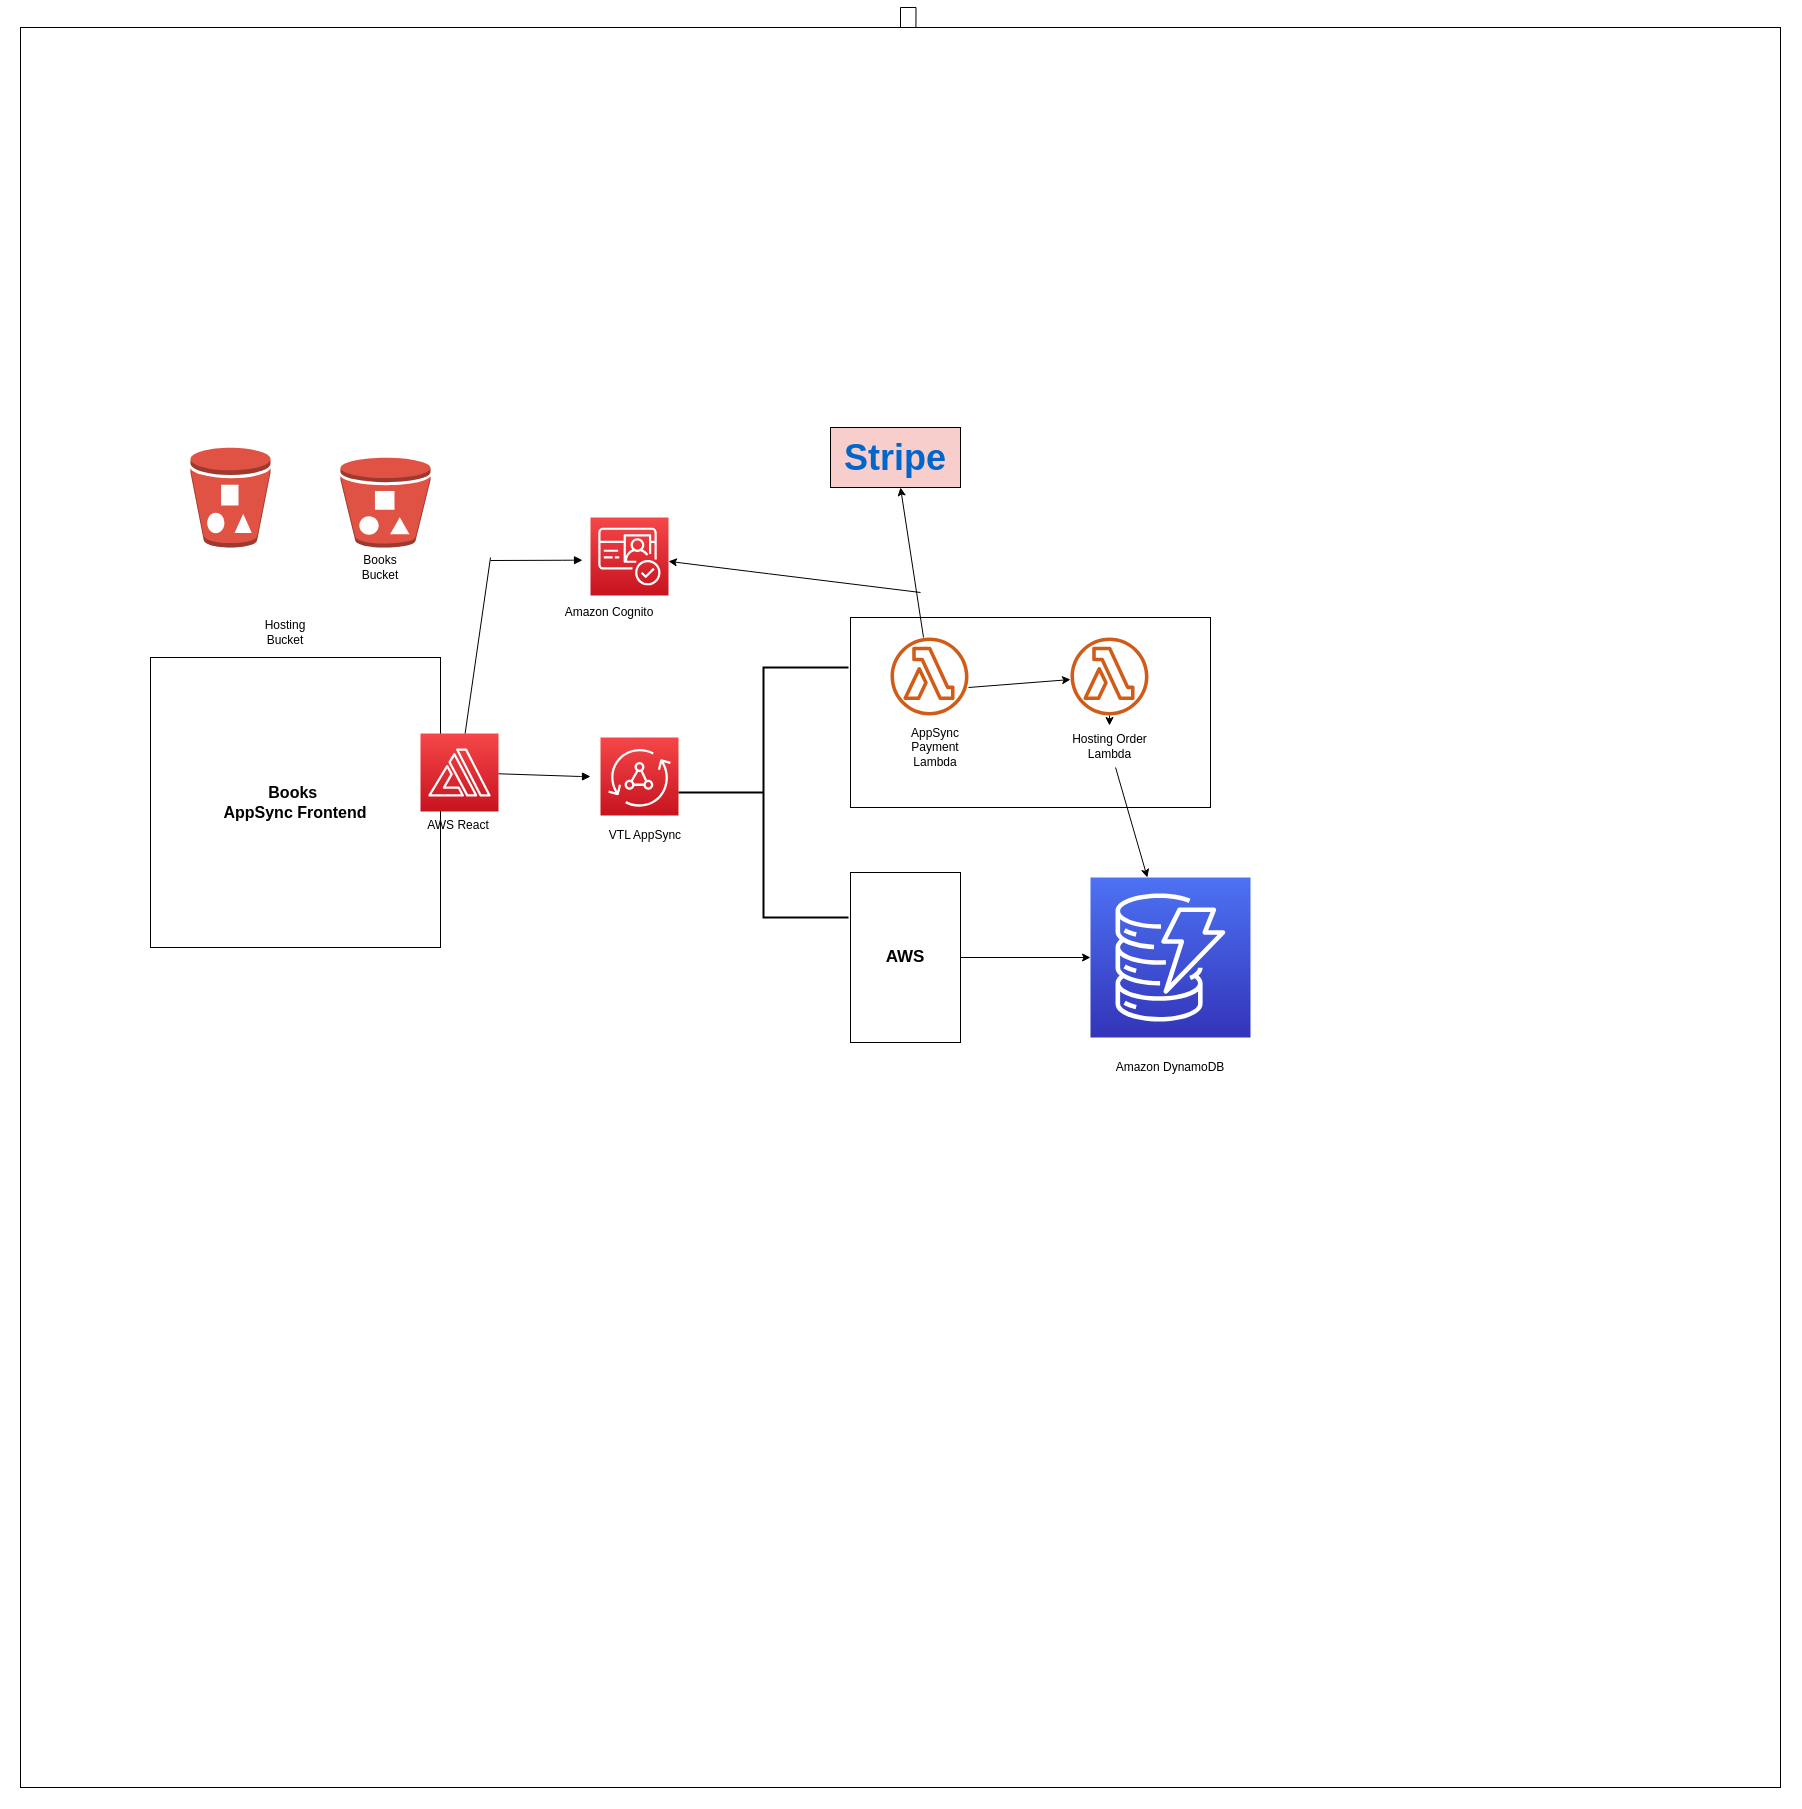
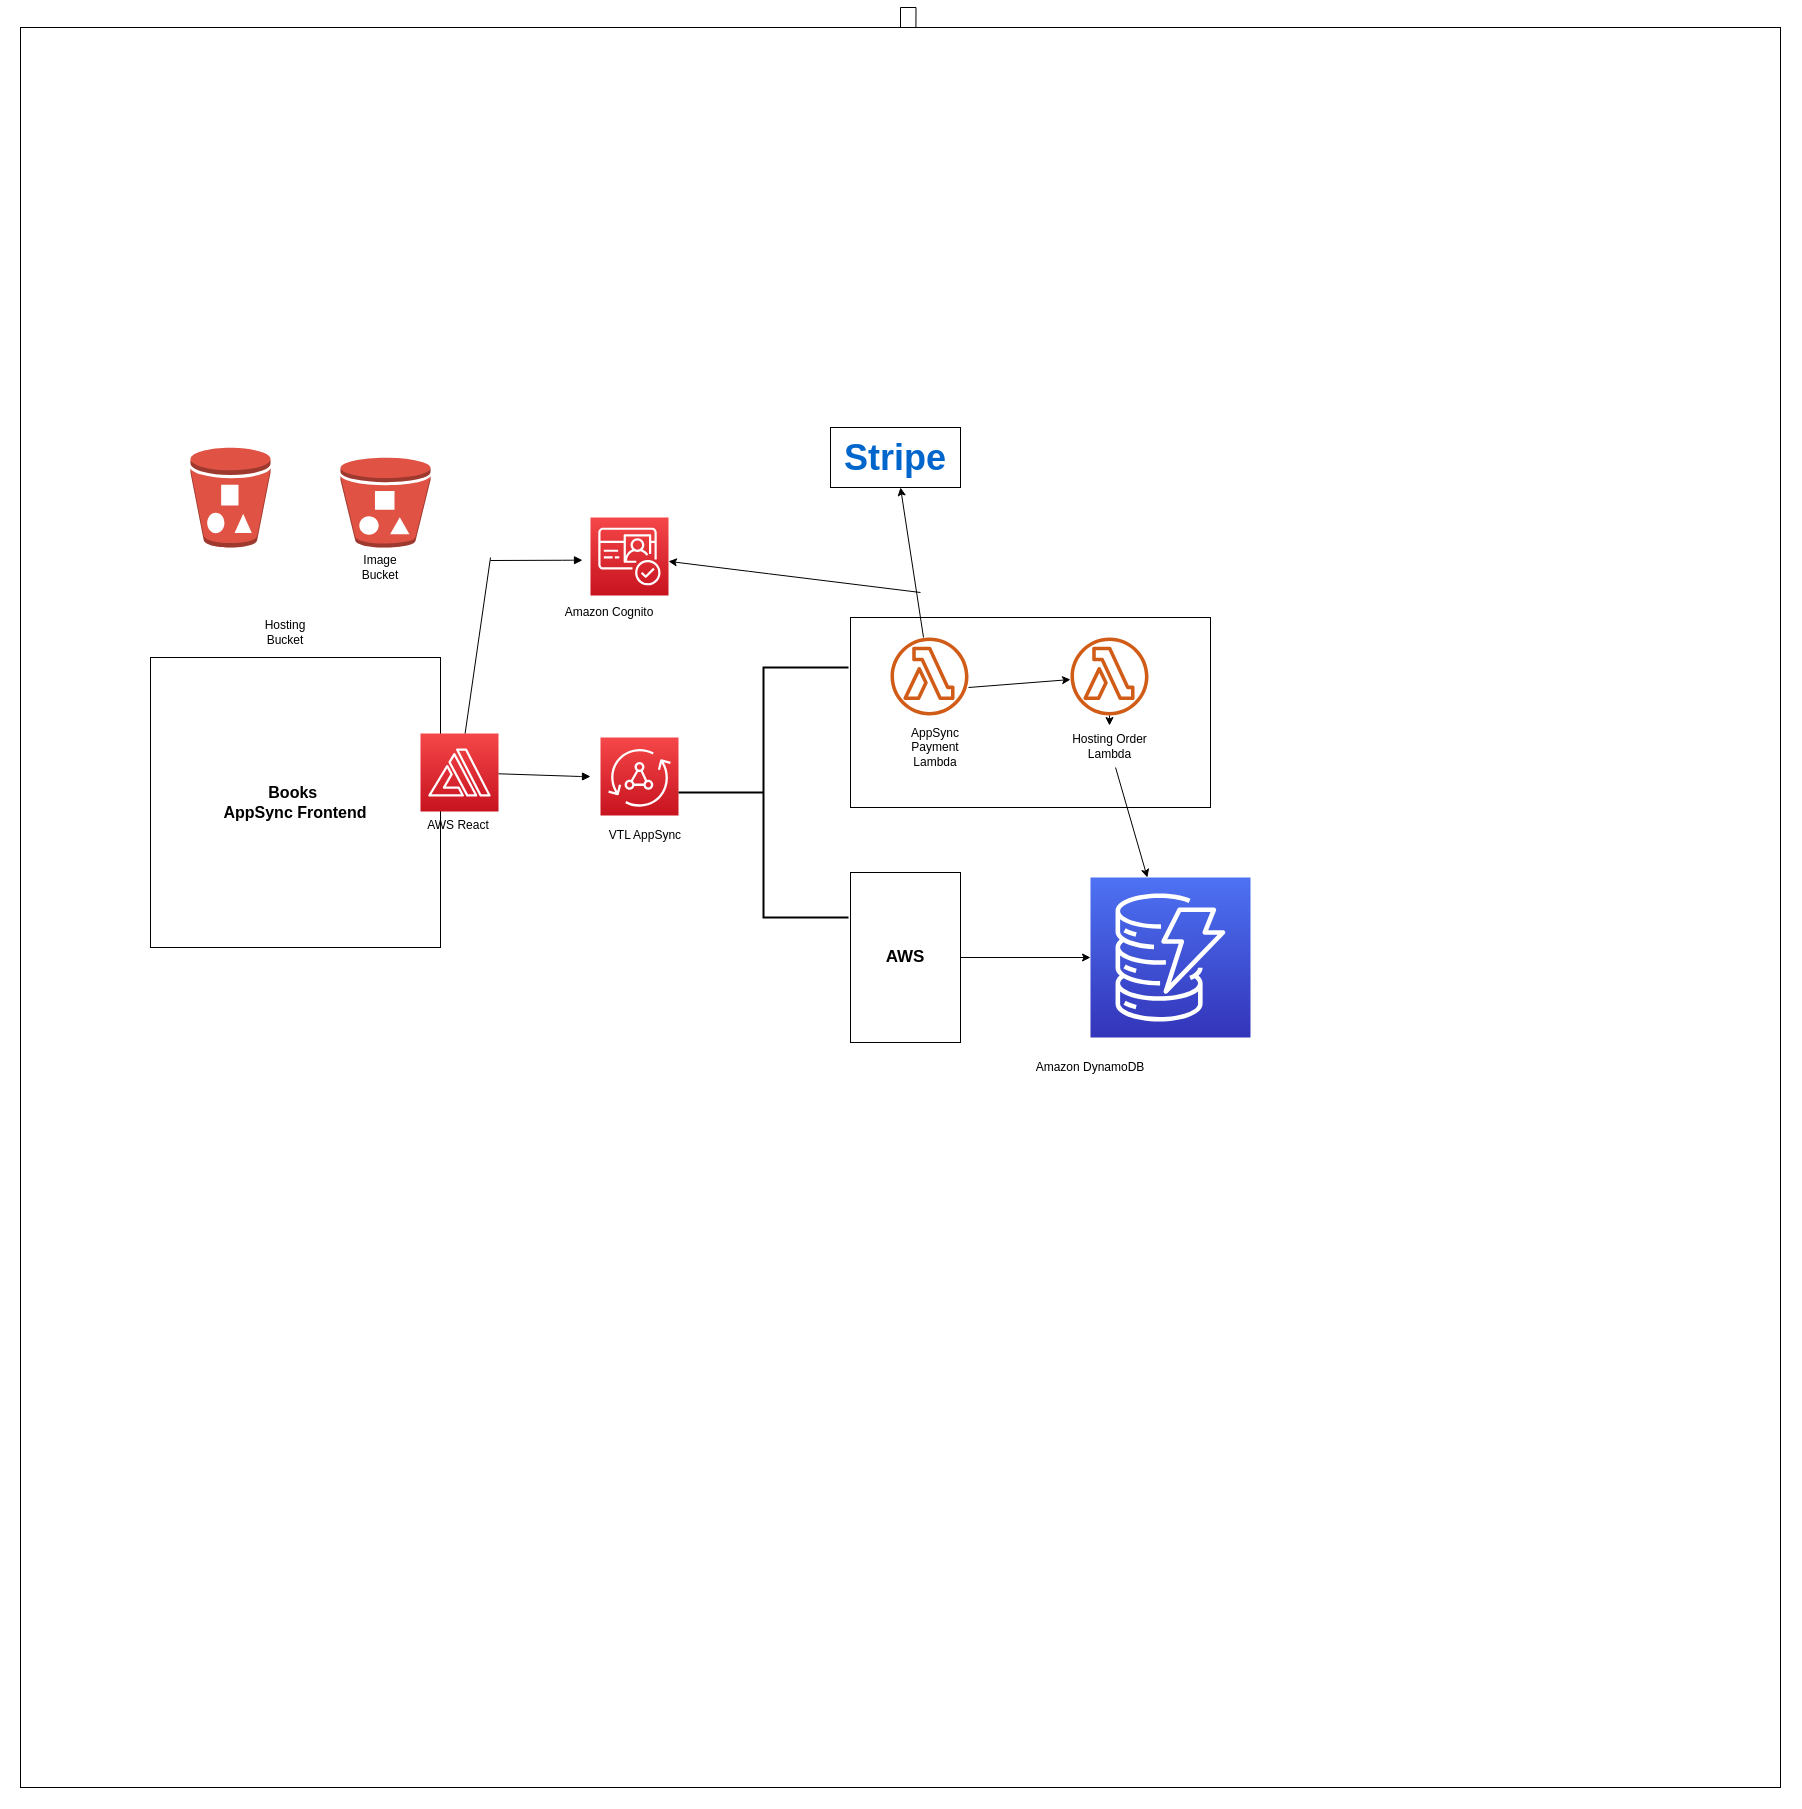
(896, 458) -> (896, 458)
(381, 568) -> (381, 568)
(1171, 1068) -> (1091, 1068)
